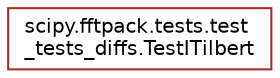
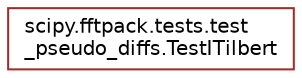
(140, 39) -> (151, 39)
